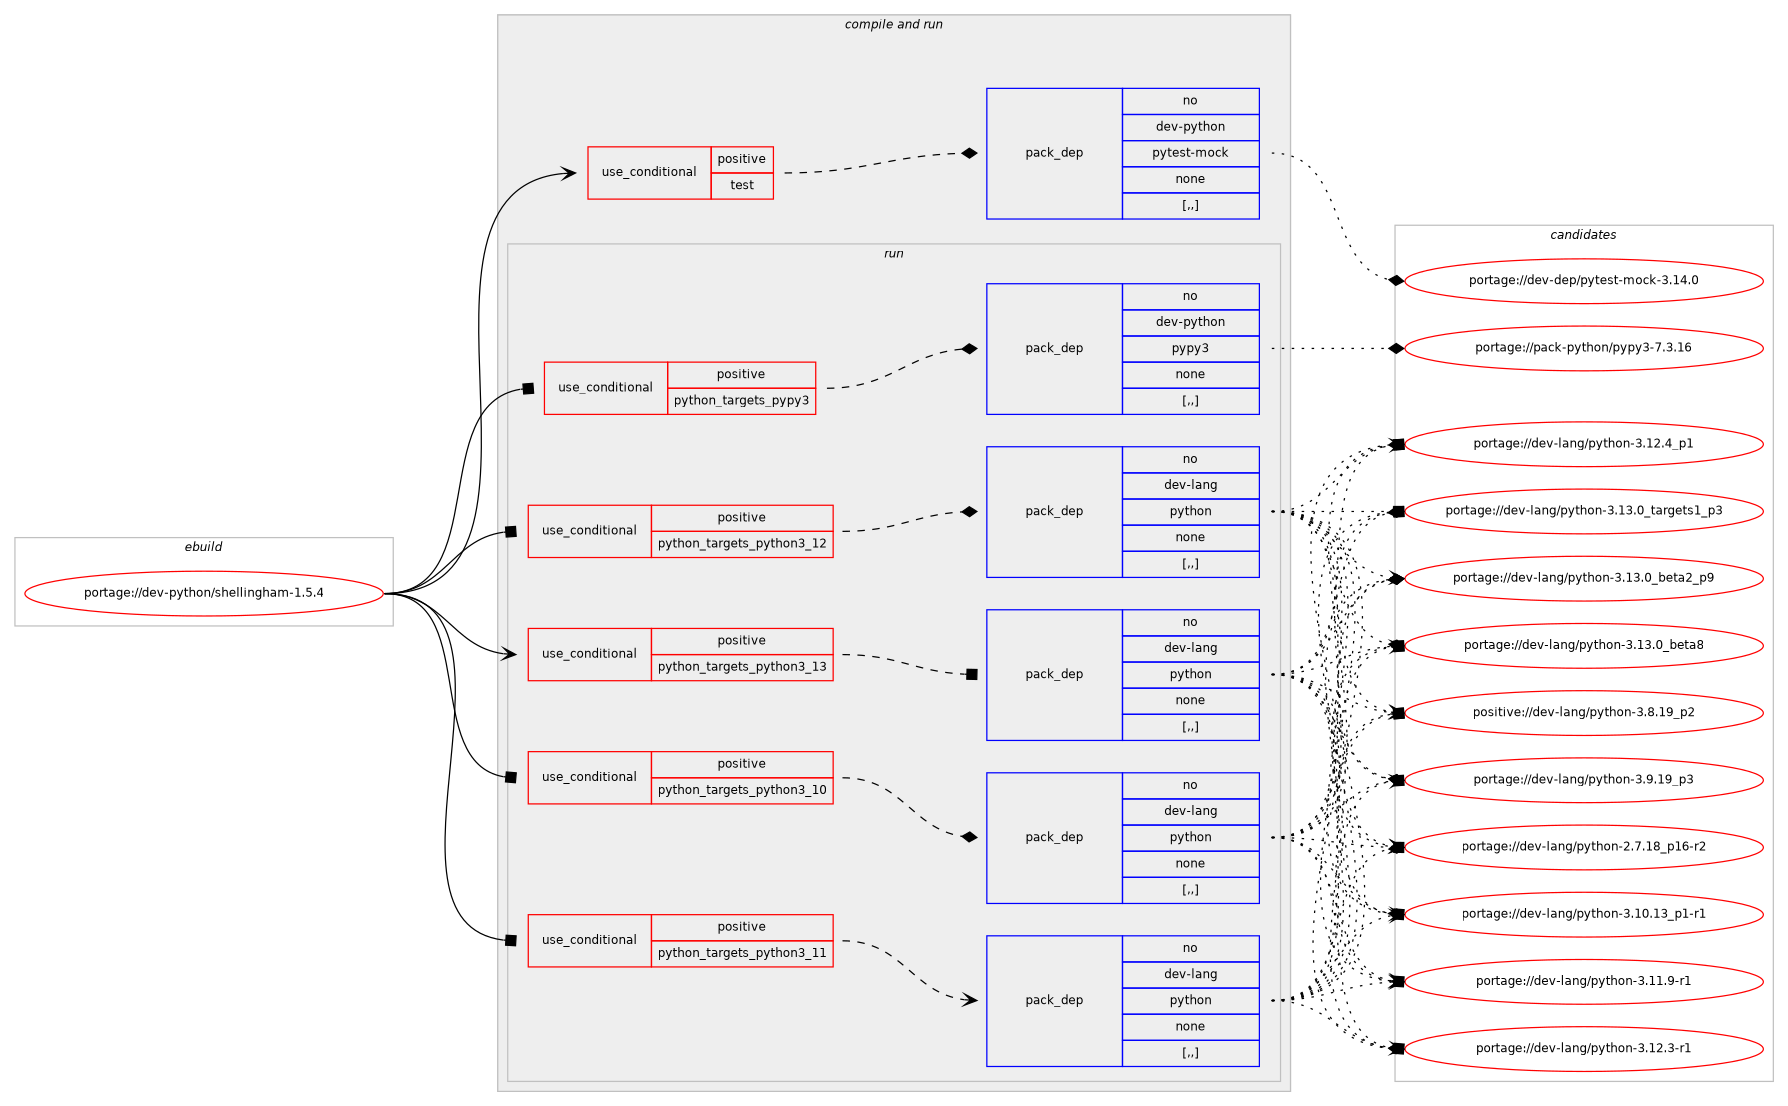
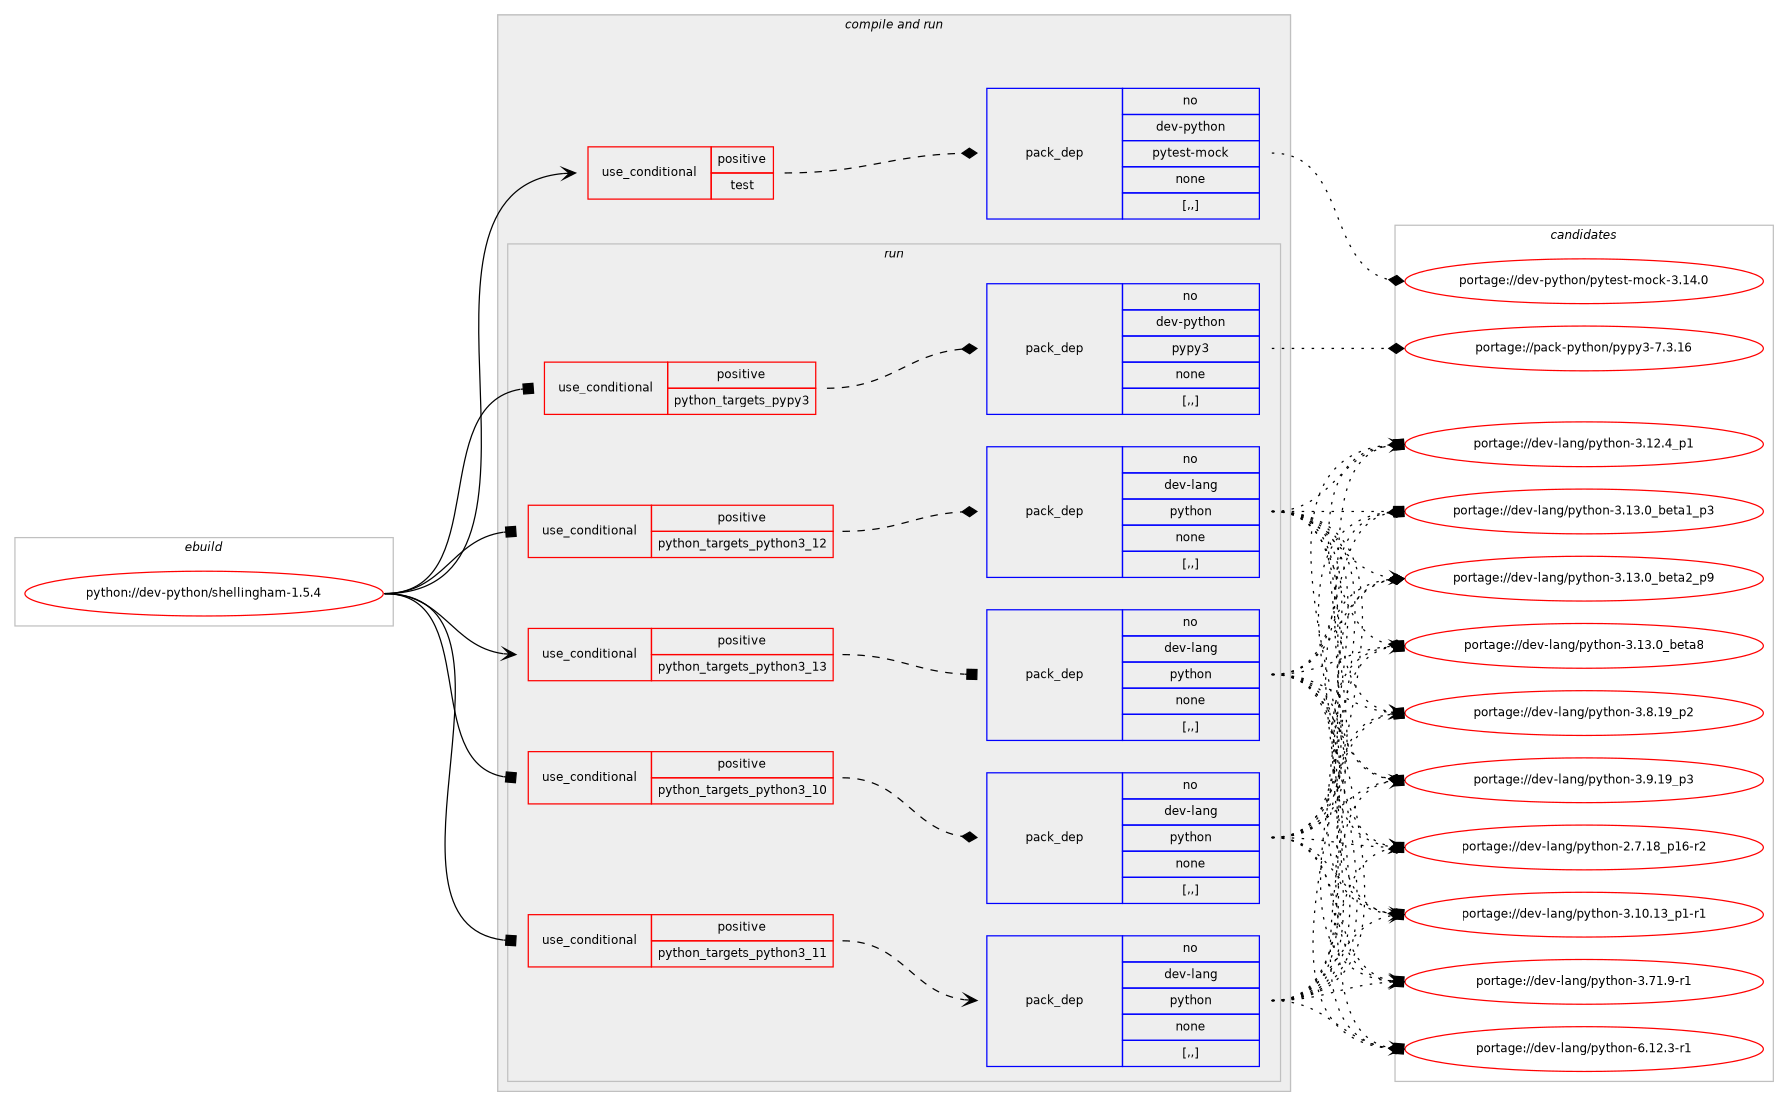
(1584, 281) -> (1584, 281)
(1584, 511) -> (1584, 511)
(204, 594) -> (204, 594)
(1584, 713) -> (1584, 713)
(1584, 982) -> (1584, 982)
(1584, 1049) -> (1584, 1049)
